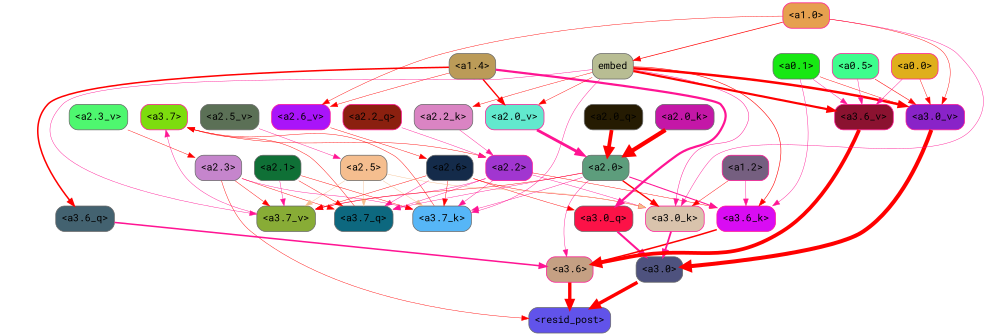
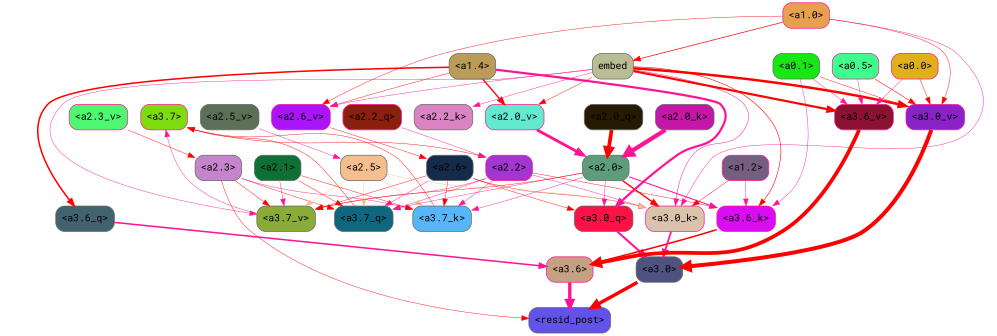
(536, 88) -> (536, 88)
(98, 117) -> (98, 117)
(474, 140) -> none
(648, 141) -> (648, 141)
(555, 160) -> (464, 85)
(566, 213) -> (605, 191)
(570, 291) -> (570, 291)
